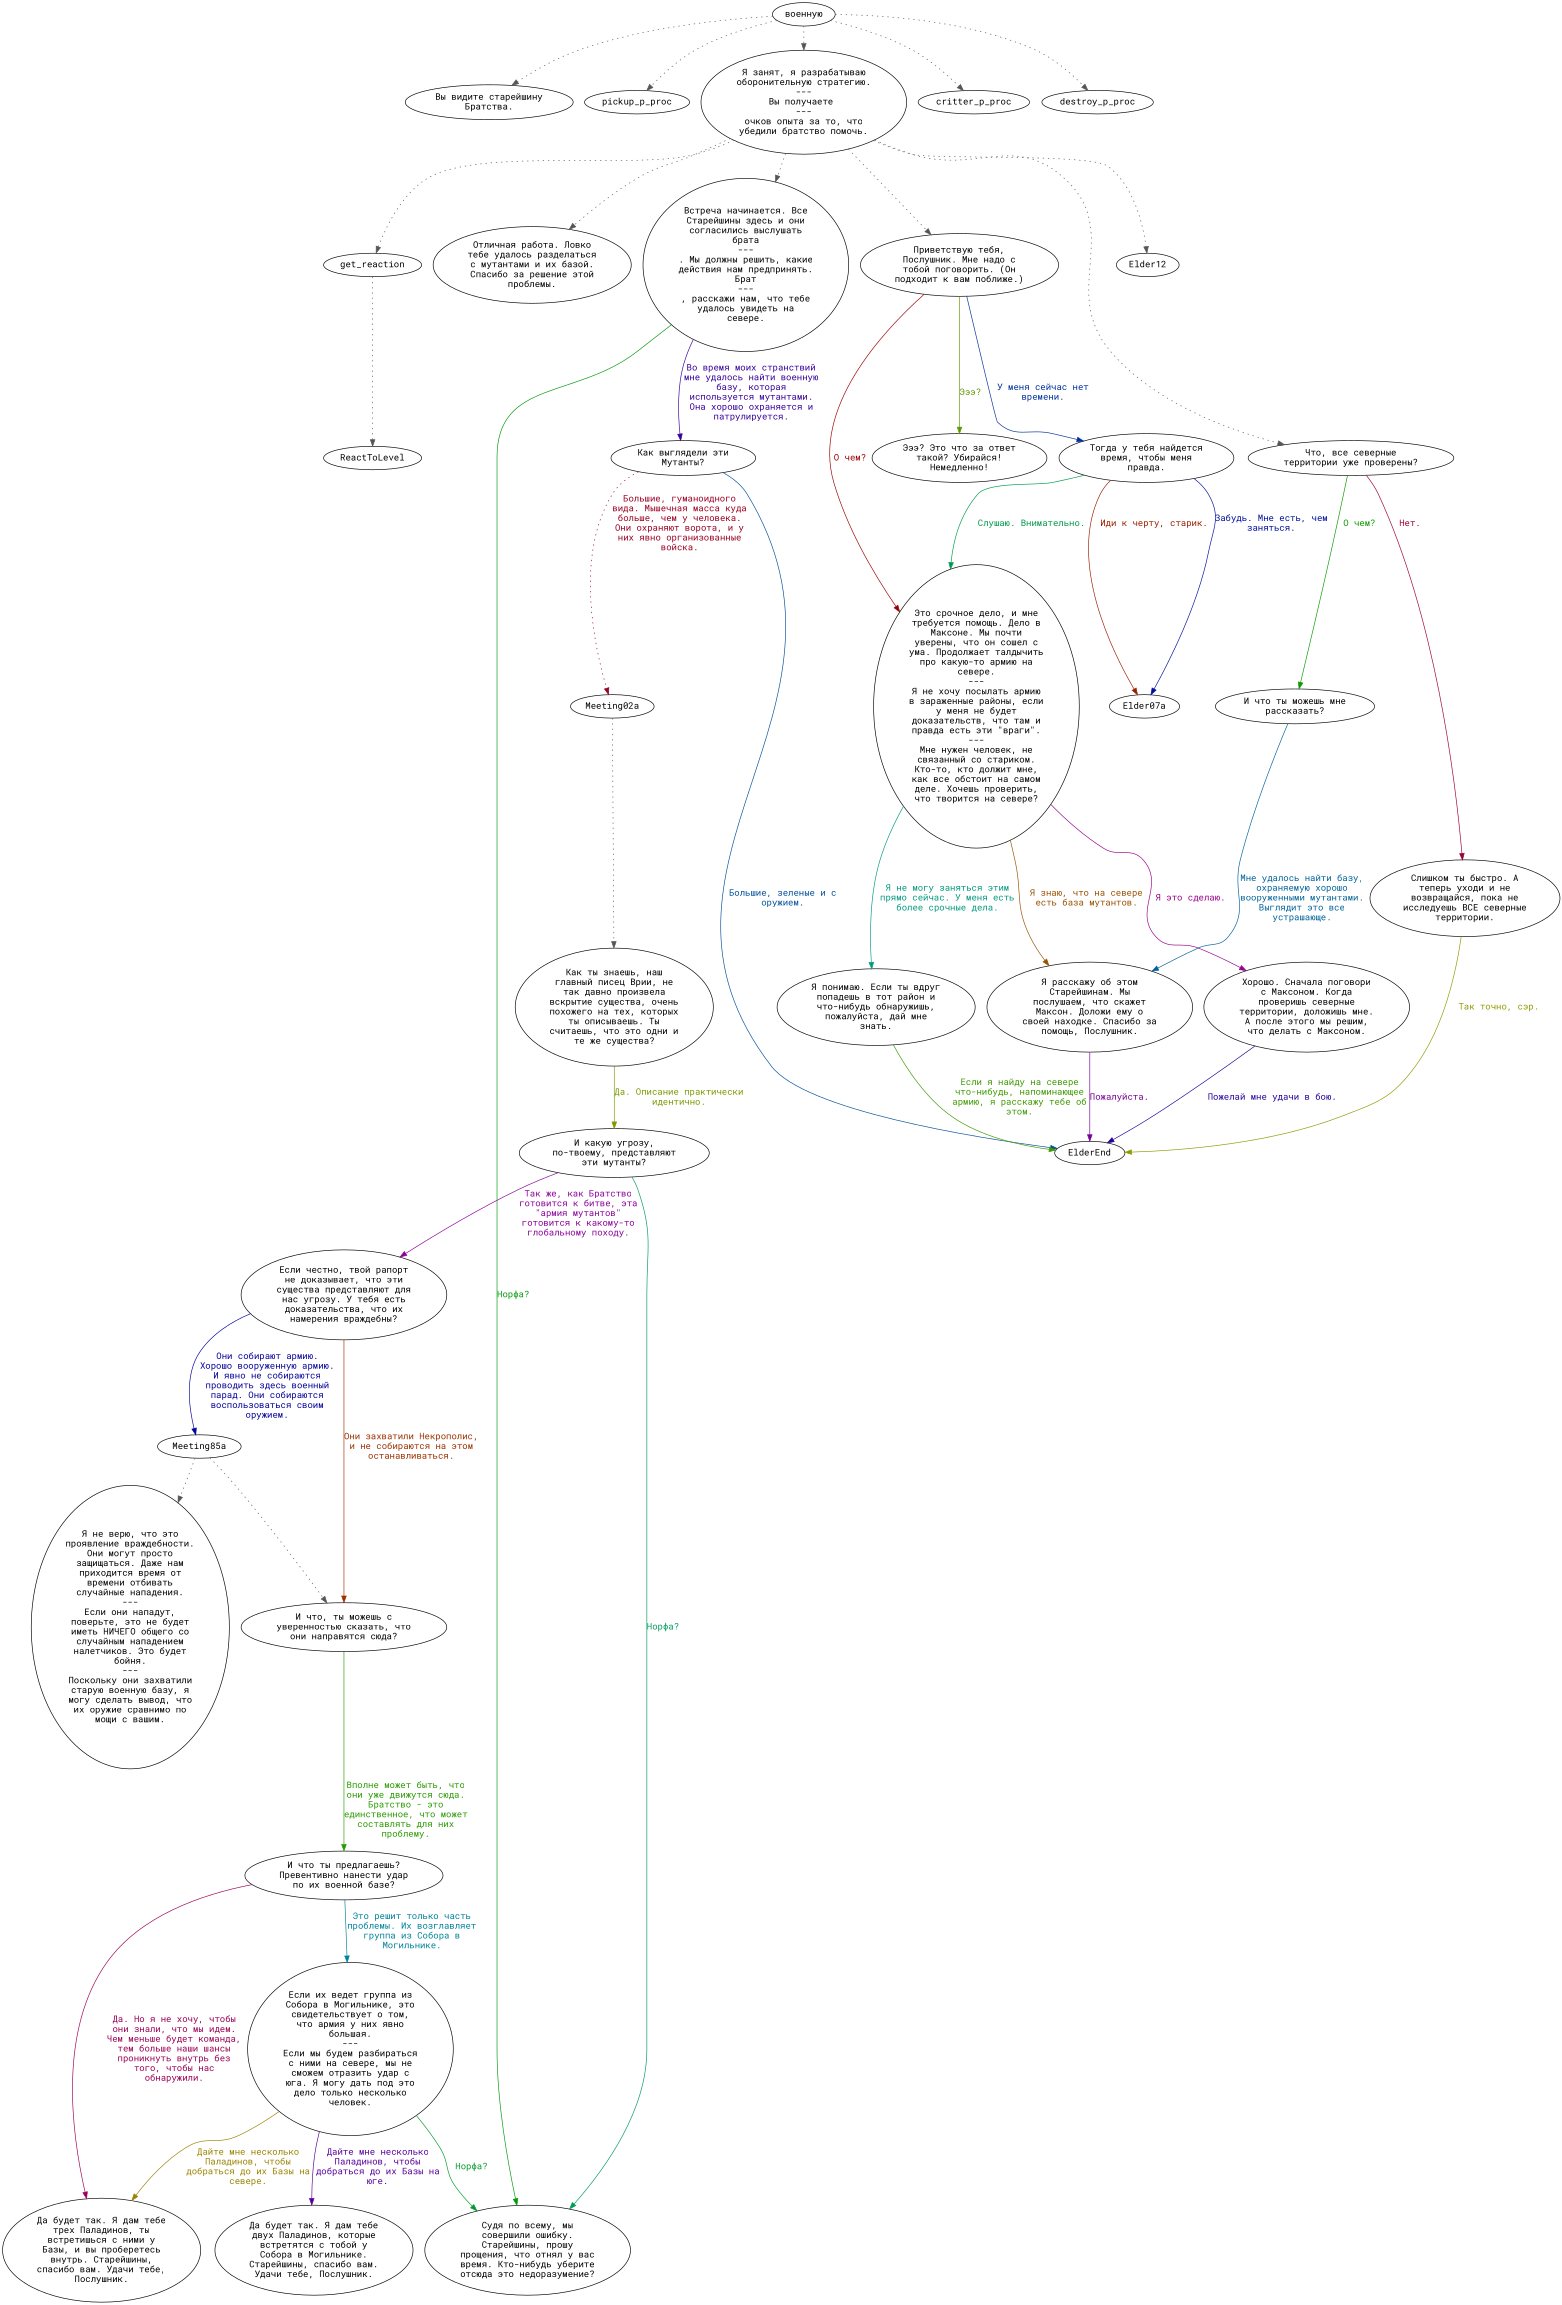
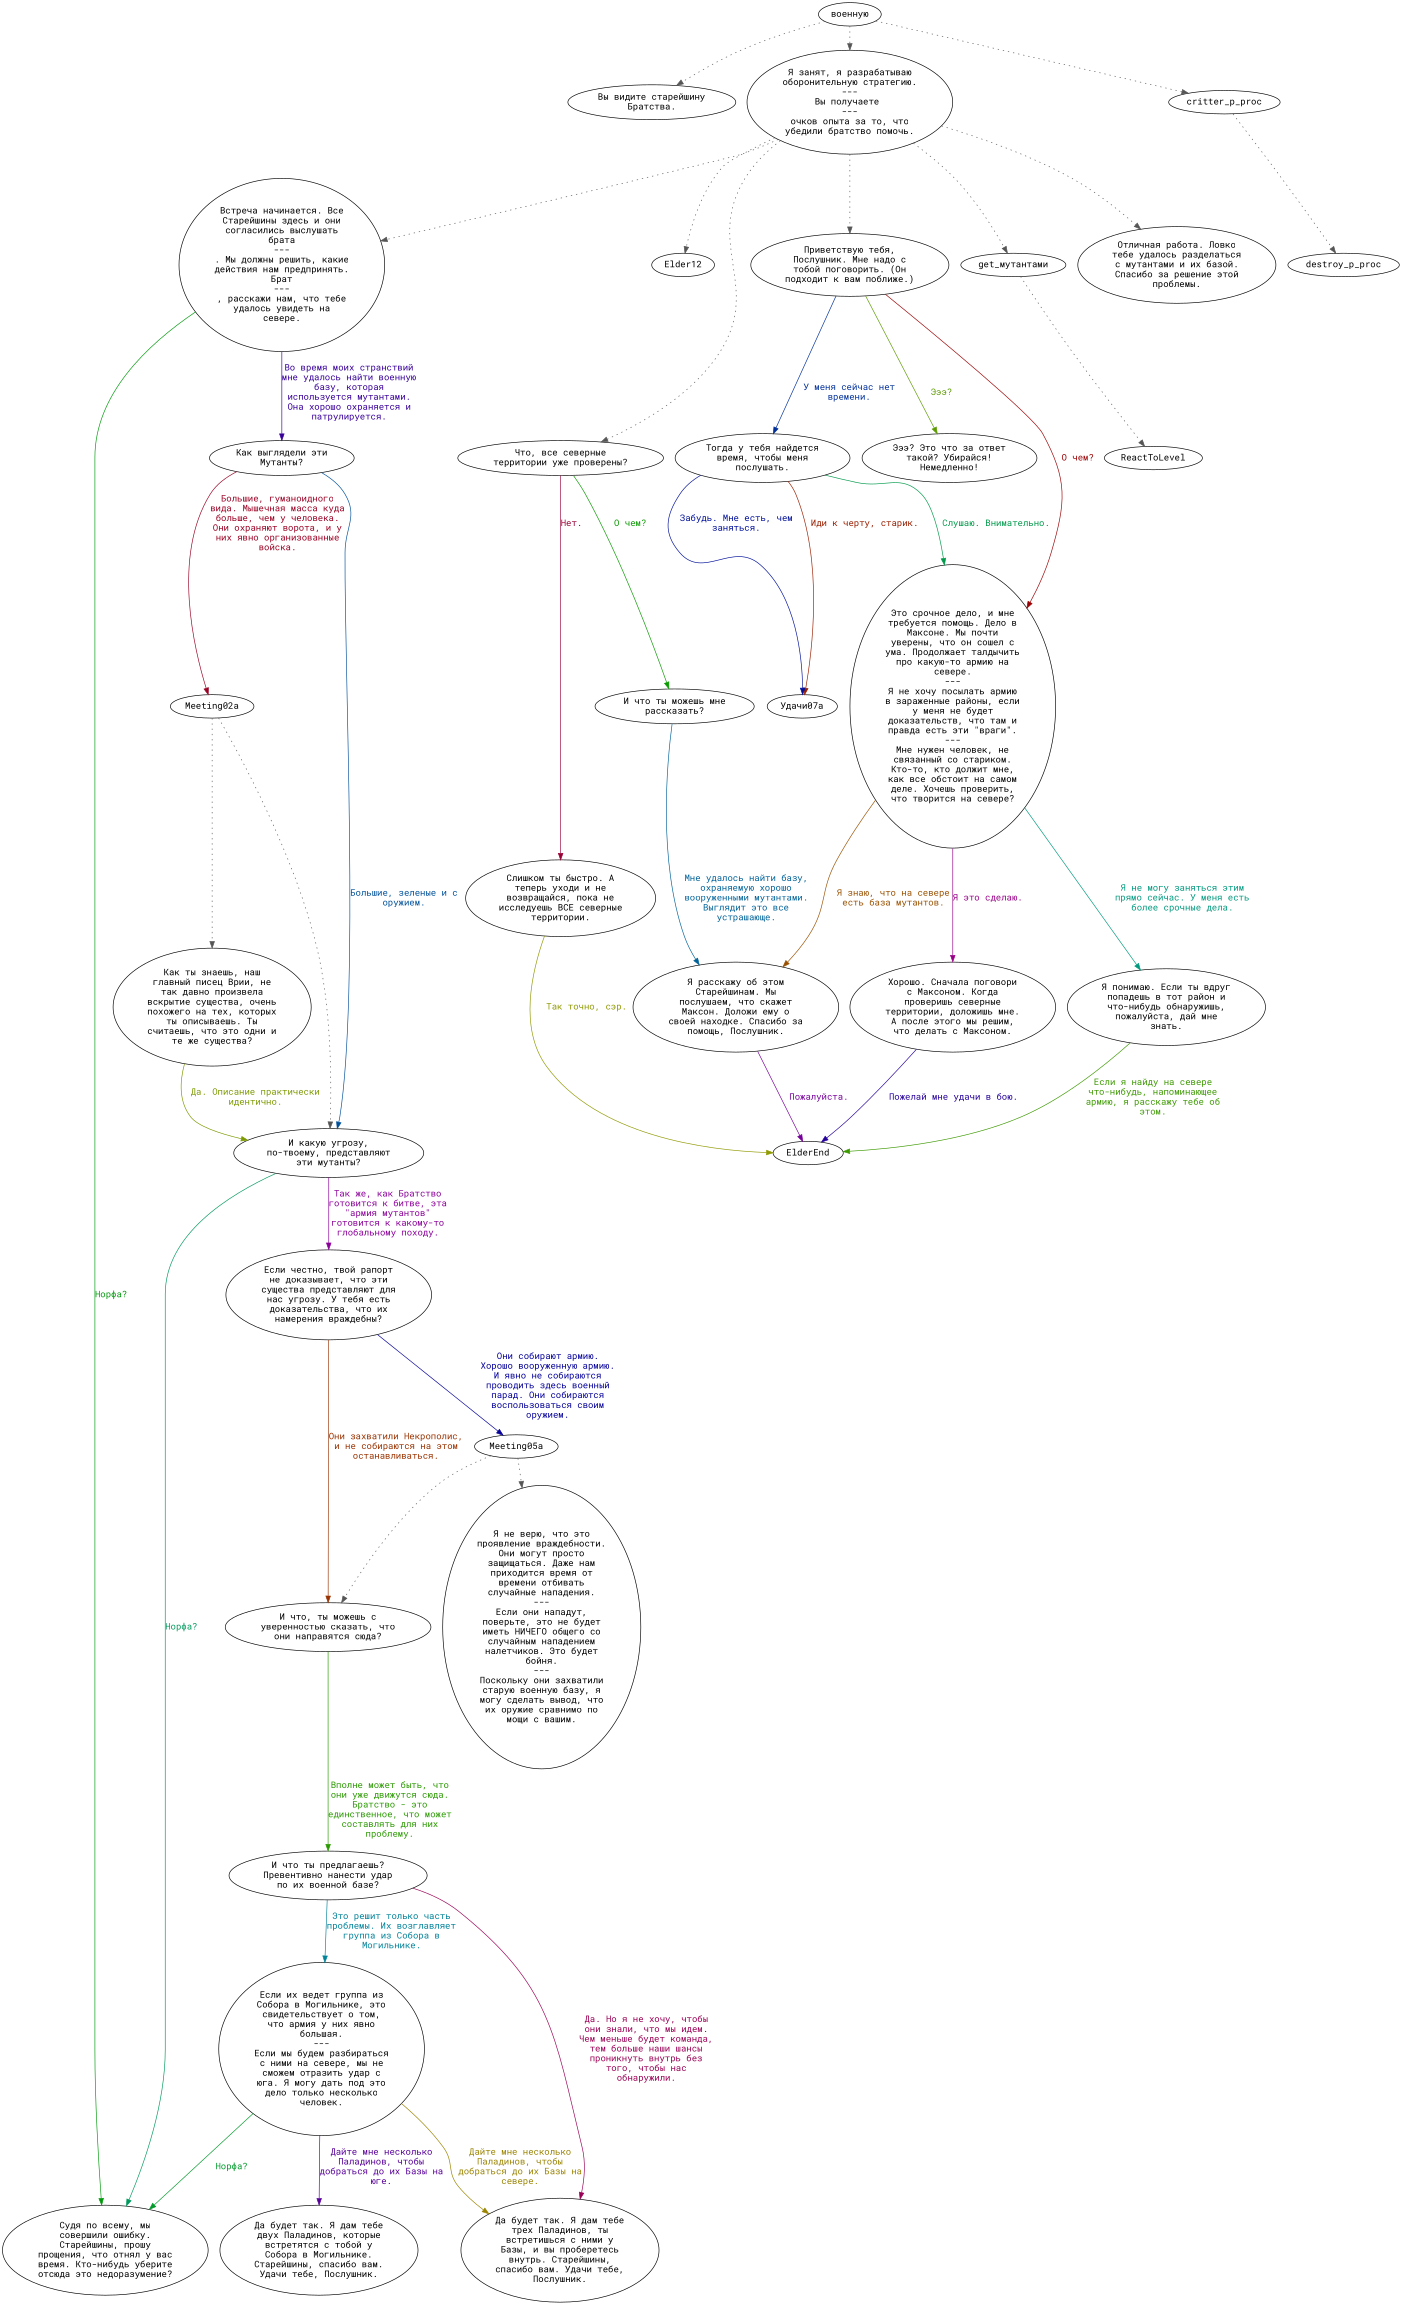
(967, 28) -> (1283, 180)
(637, 102) -> none
(373, 265) -> (1013, 265)
(1146, 458) -> (763, 458)
(591, 573) -> (189, 573)
(1144, 706) -> (802, 706)
(723, 909) -> (349, 791)
none -> (307, 911)
(199, 1447) -> (516, 1447)
